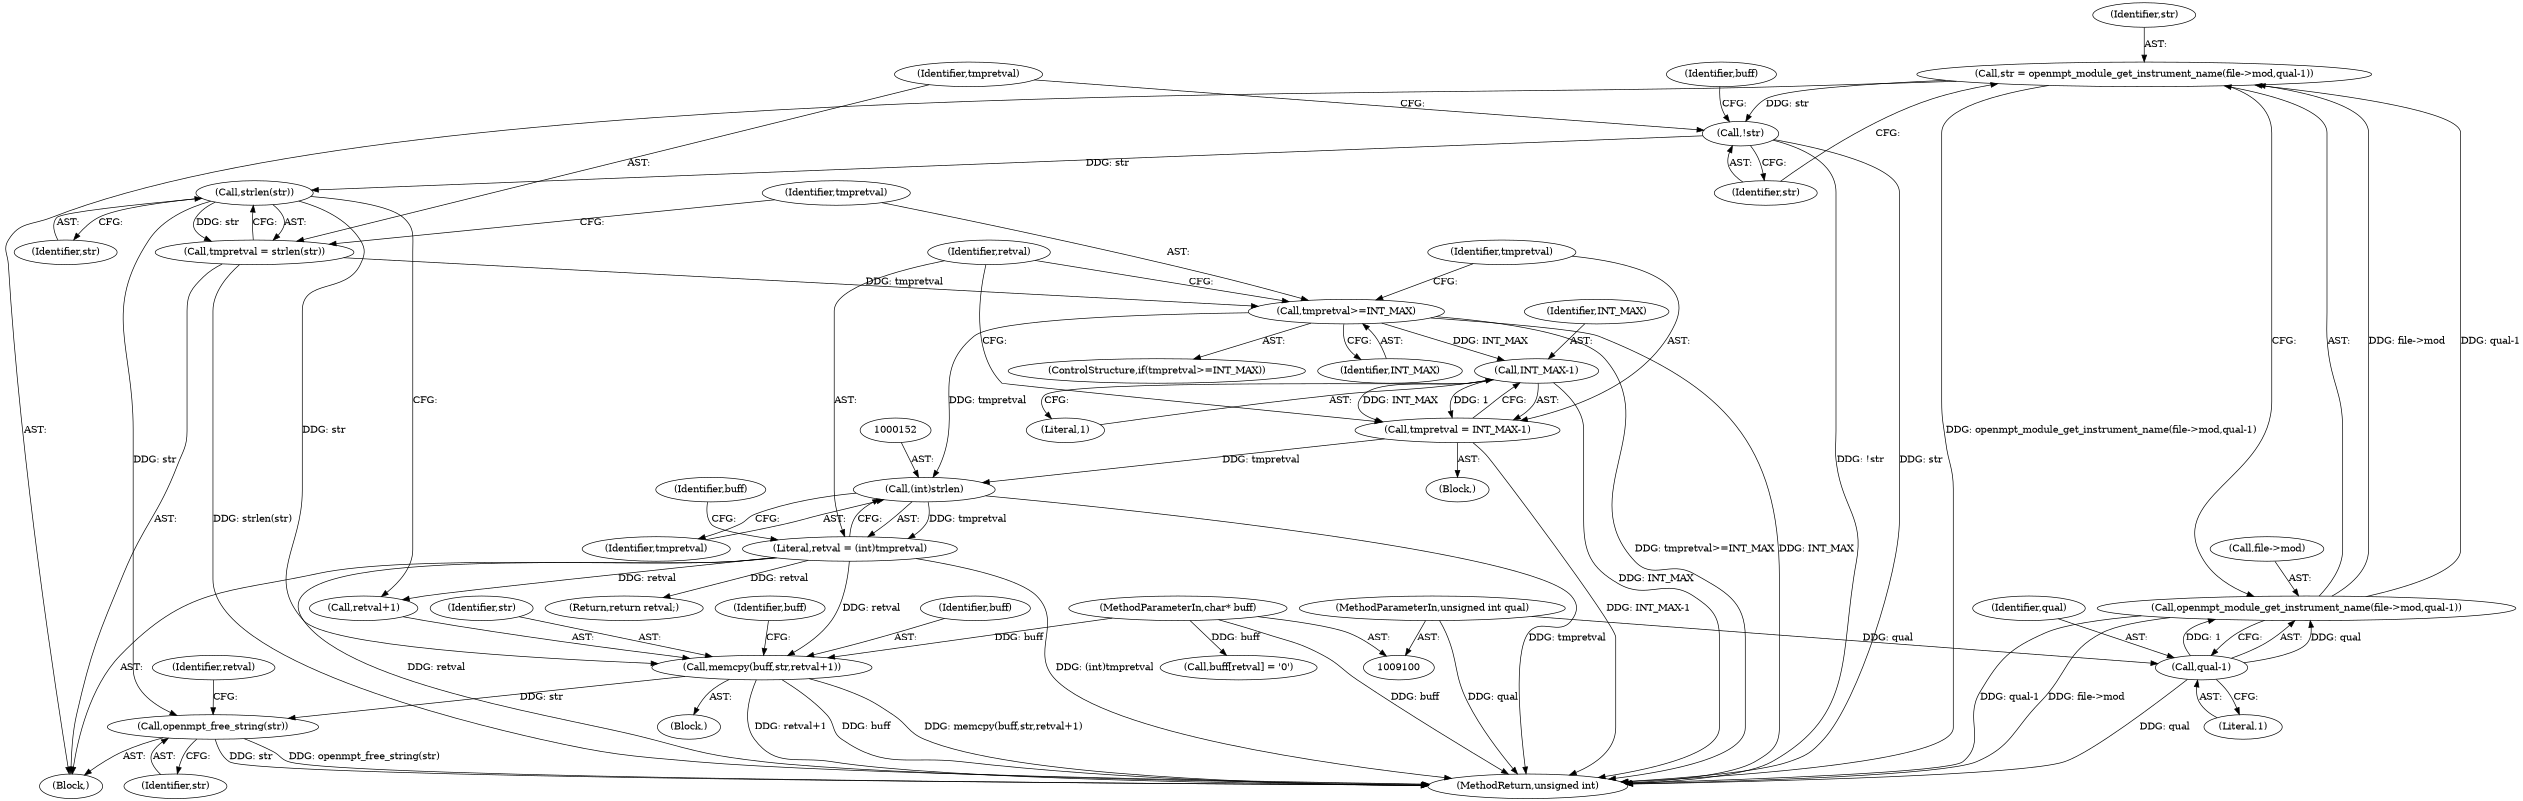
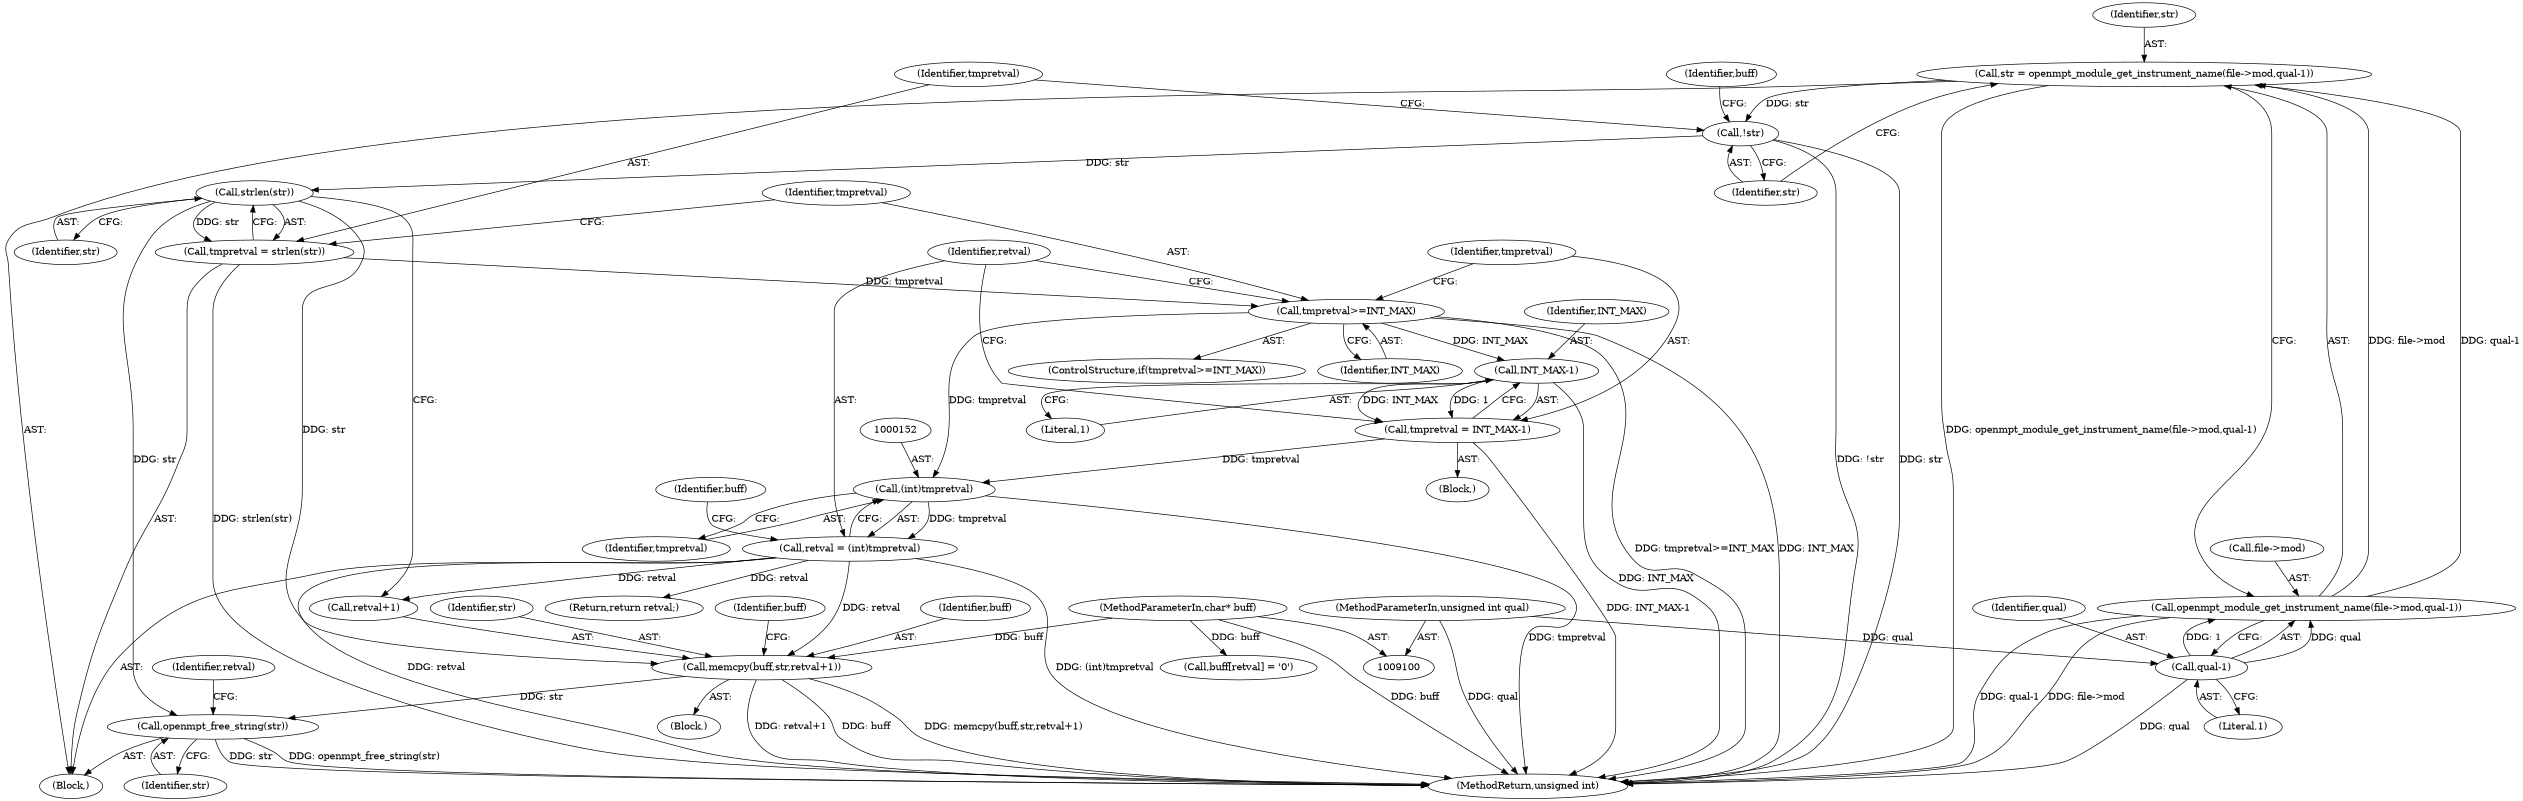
(924, 490) -> (924, 490)
(850, 549) -> (850, 549)
